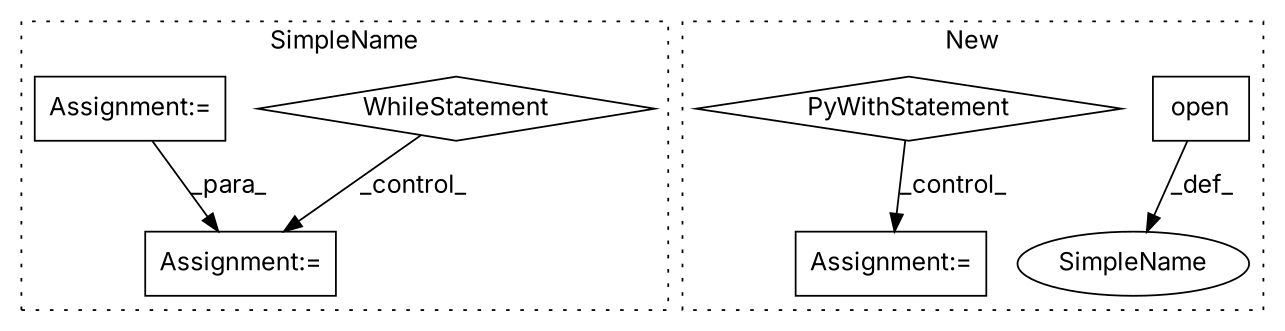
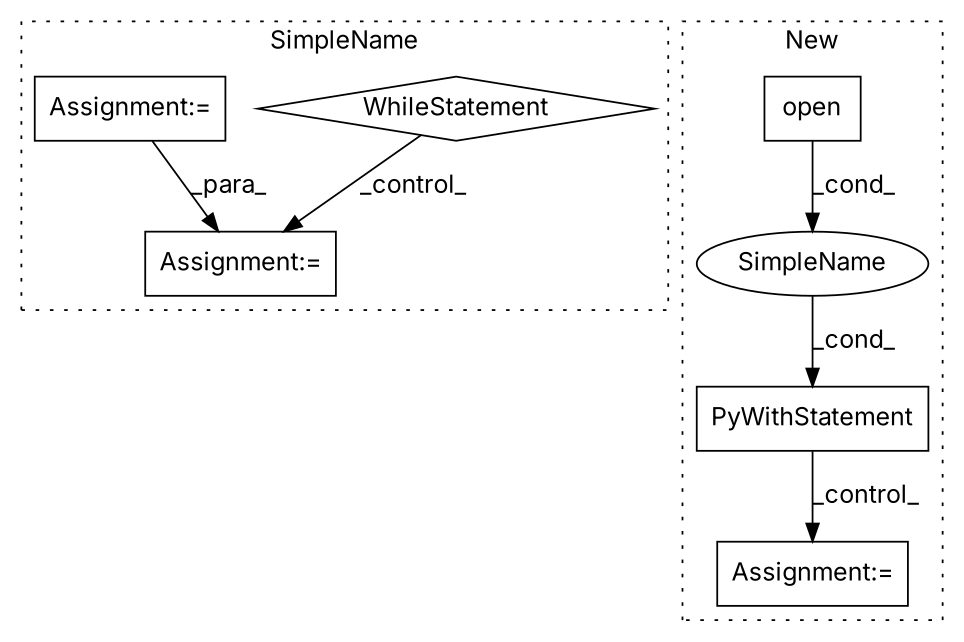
(909, 109) -> (813, 419)
(1203, 186) -> (854, 186)
none -> (813, 332)
